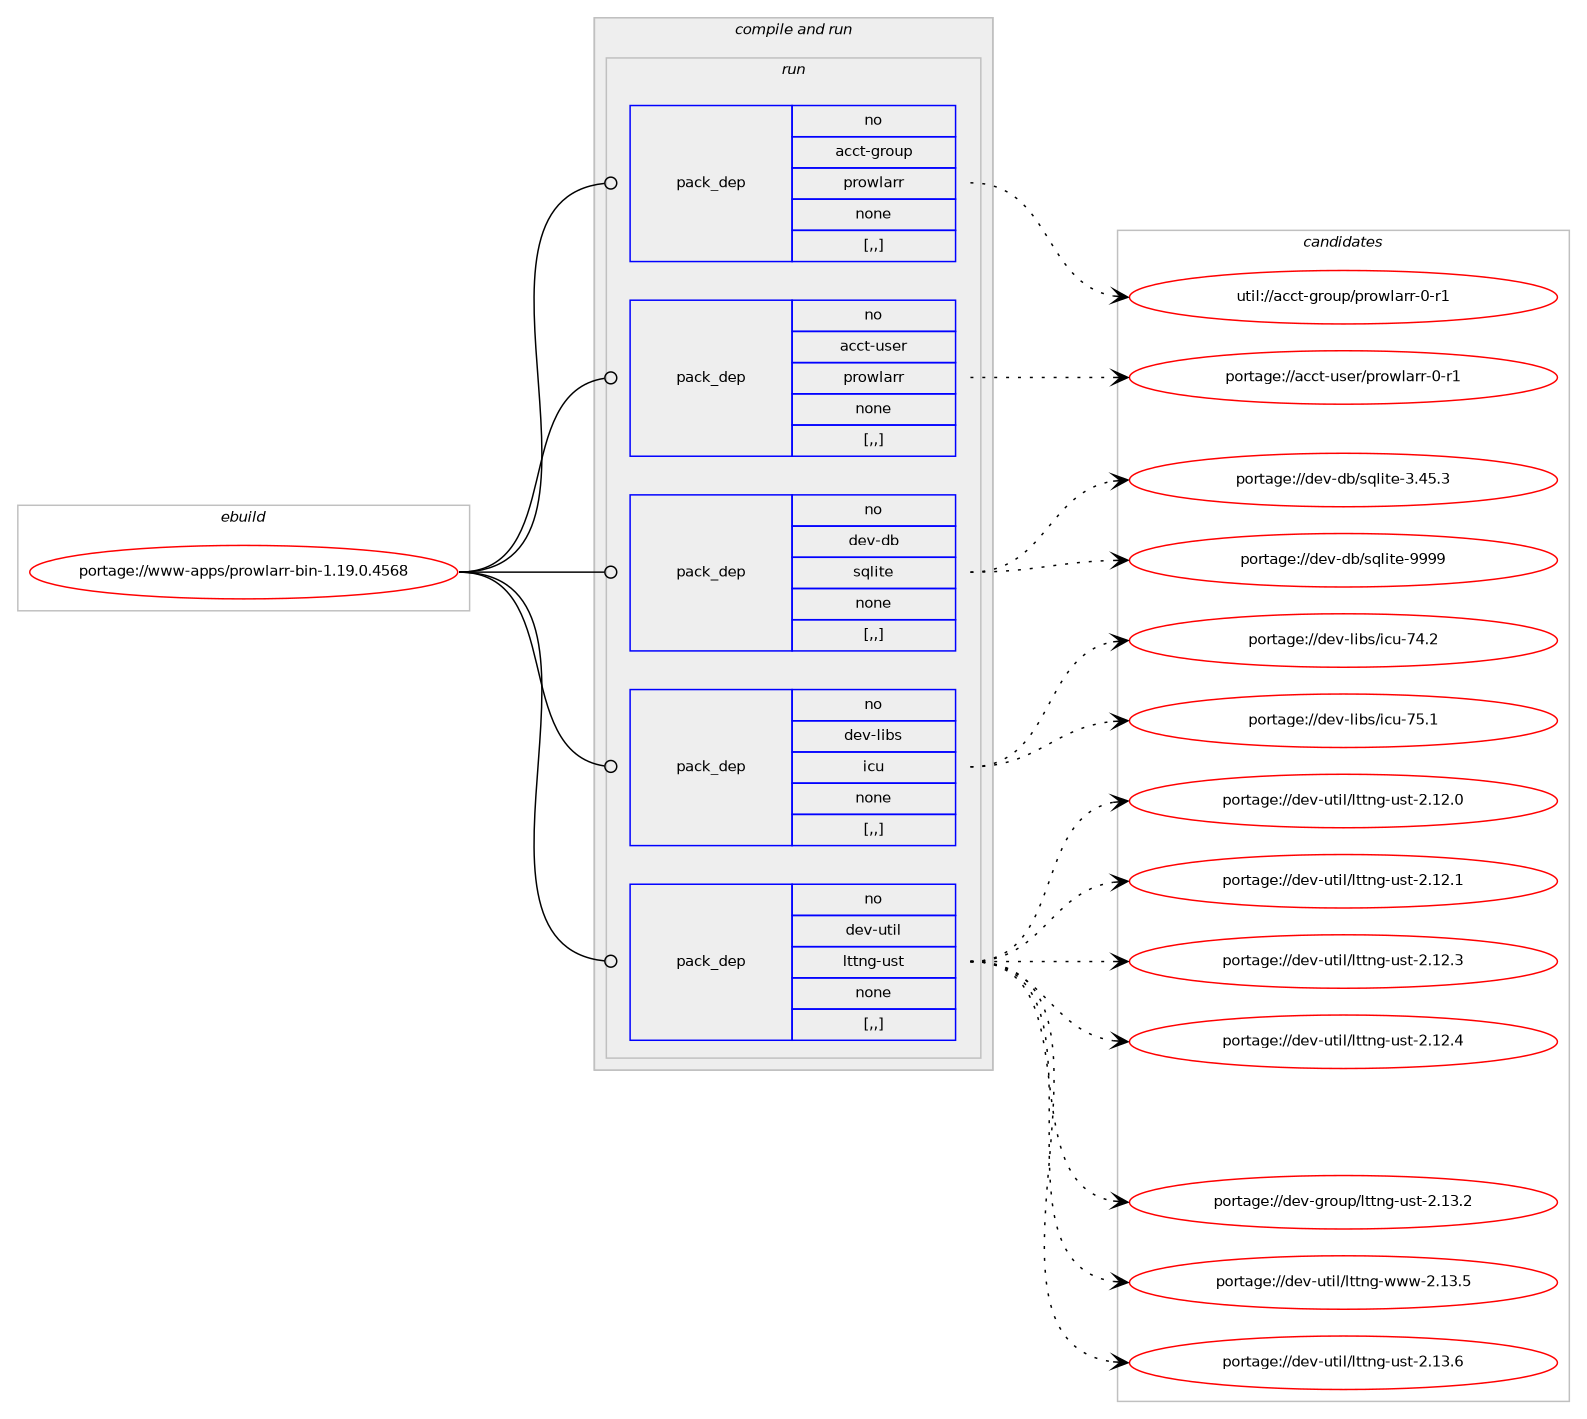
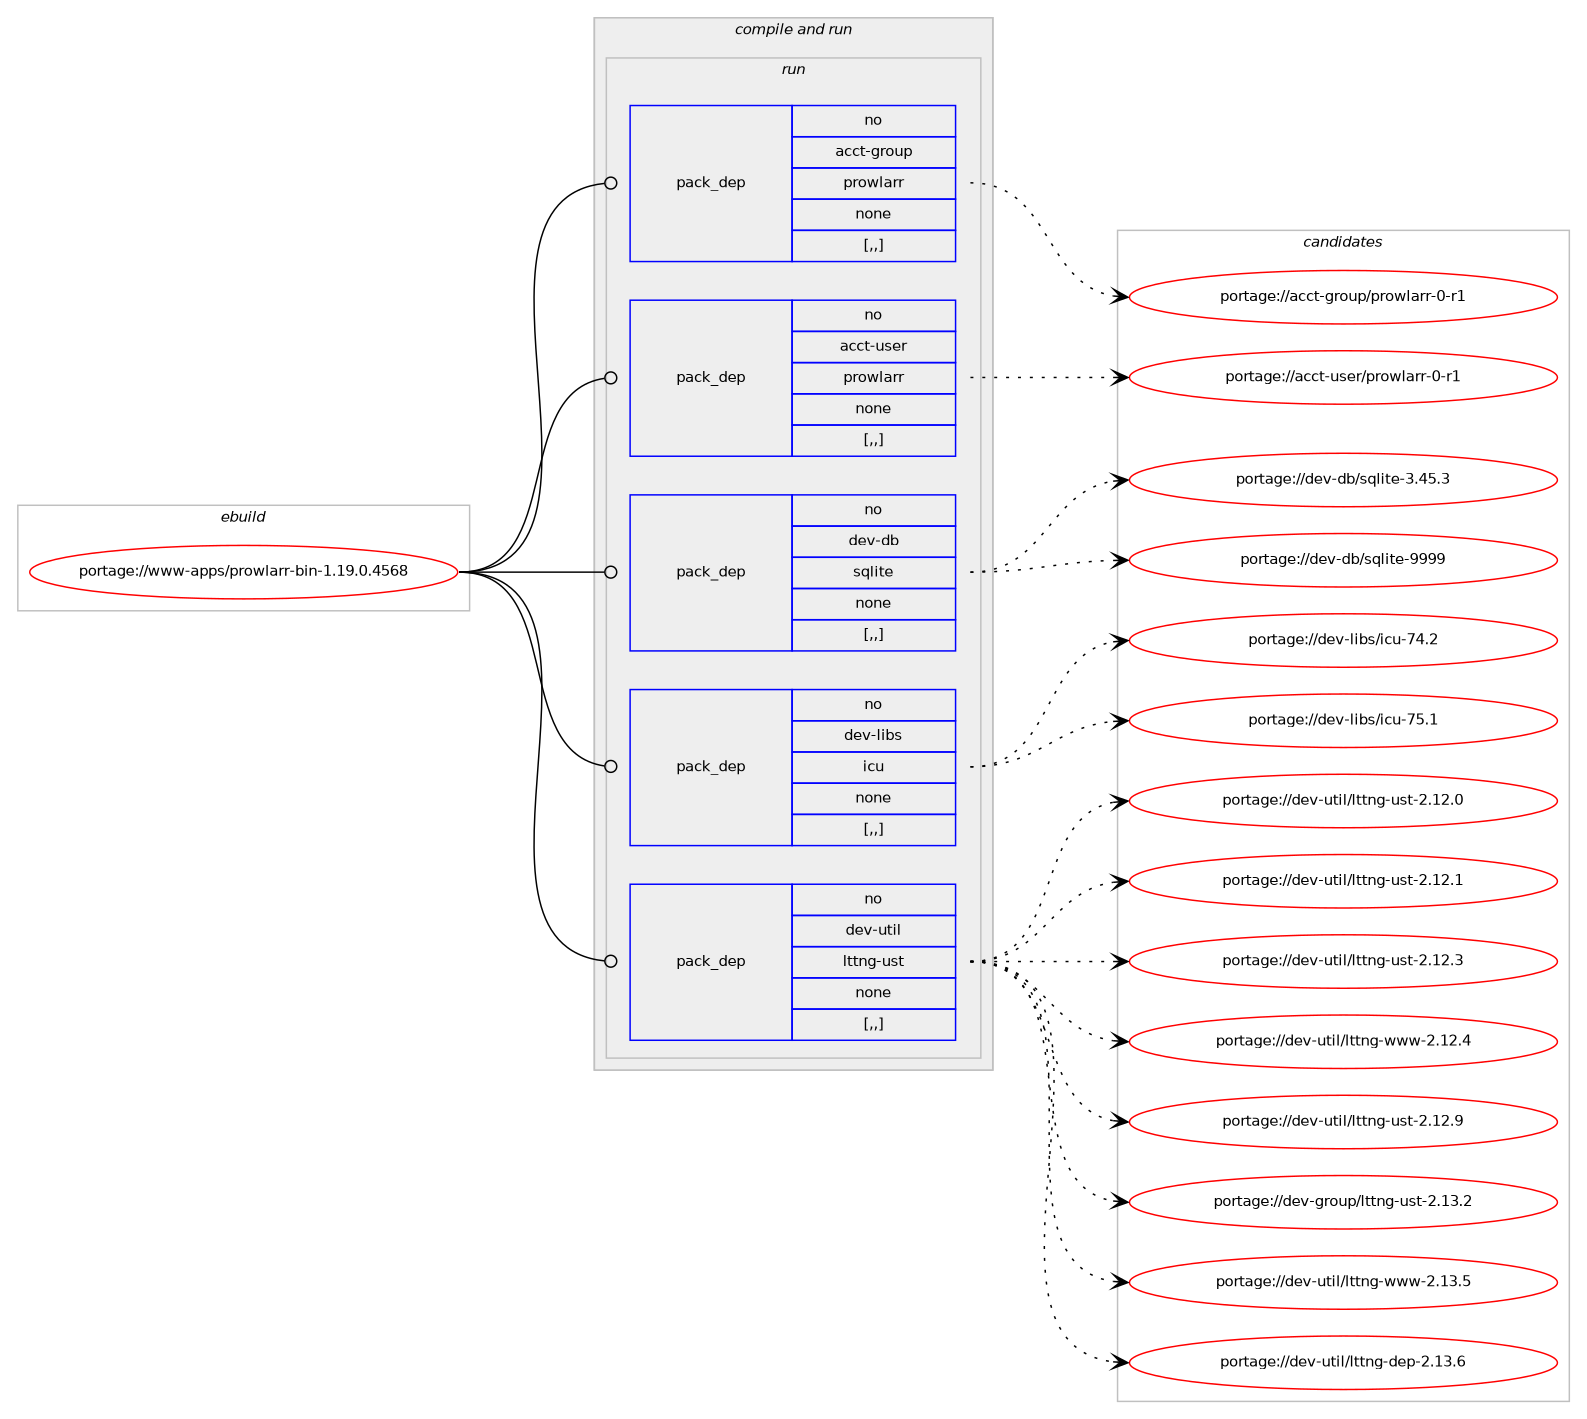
(1343, 297) -> (1343, 297)
(1343, 1042) -> (1343, 1042)
none -> (1343, 1122)
(1343, 1363) -> (1343, 1363)
